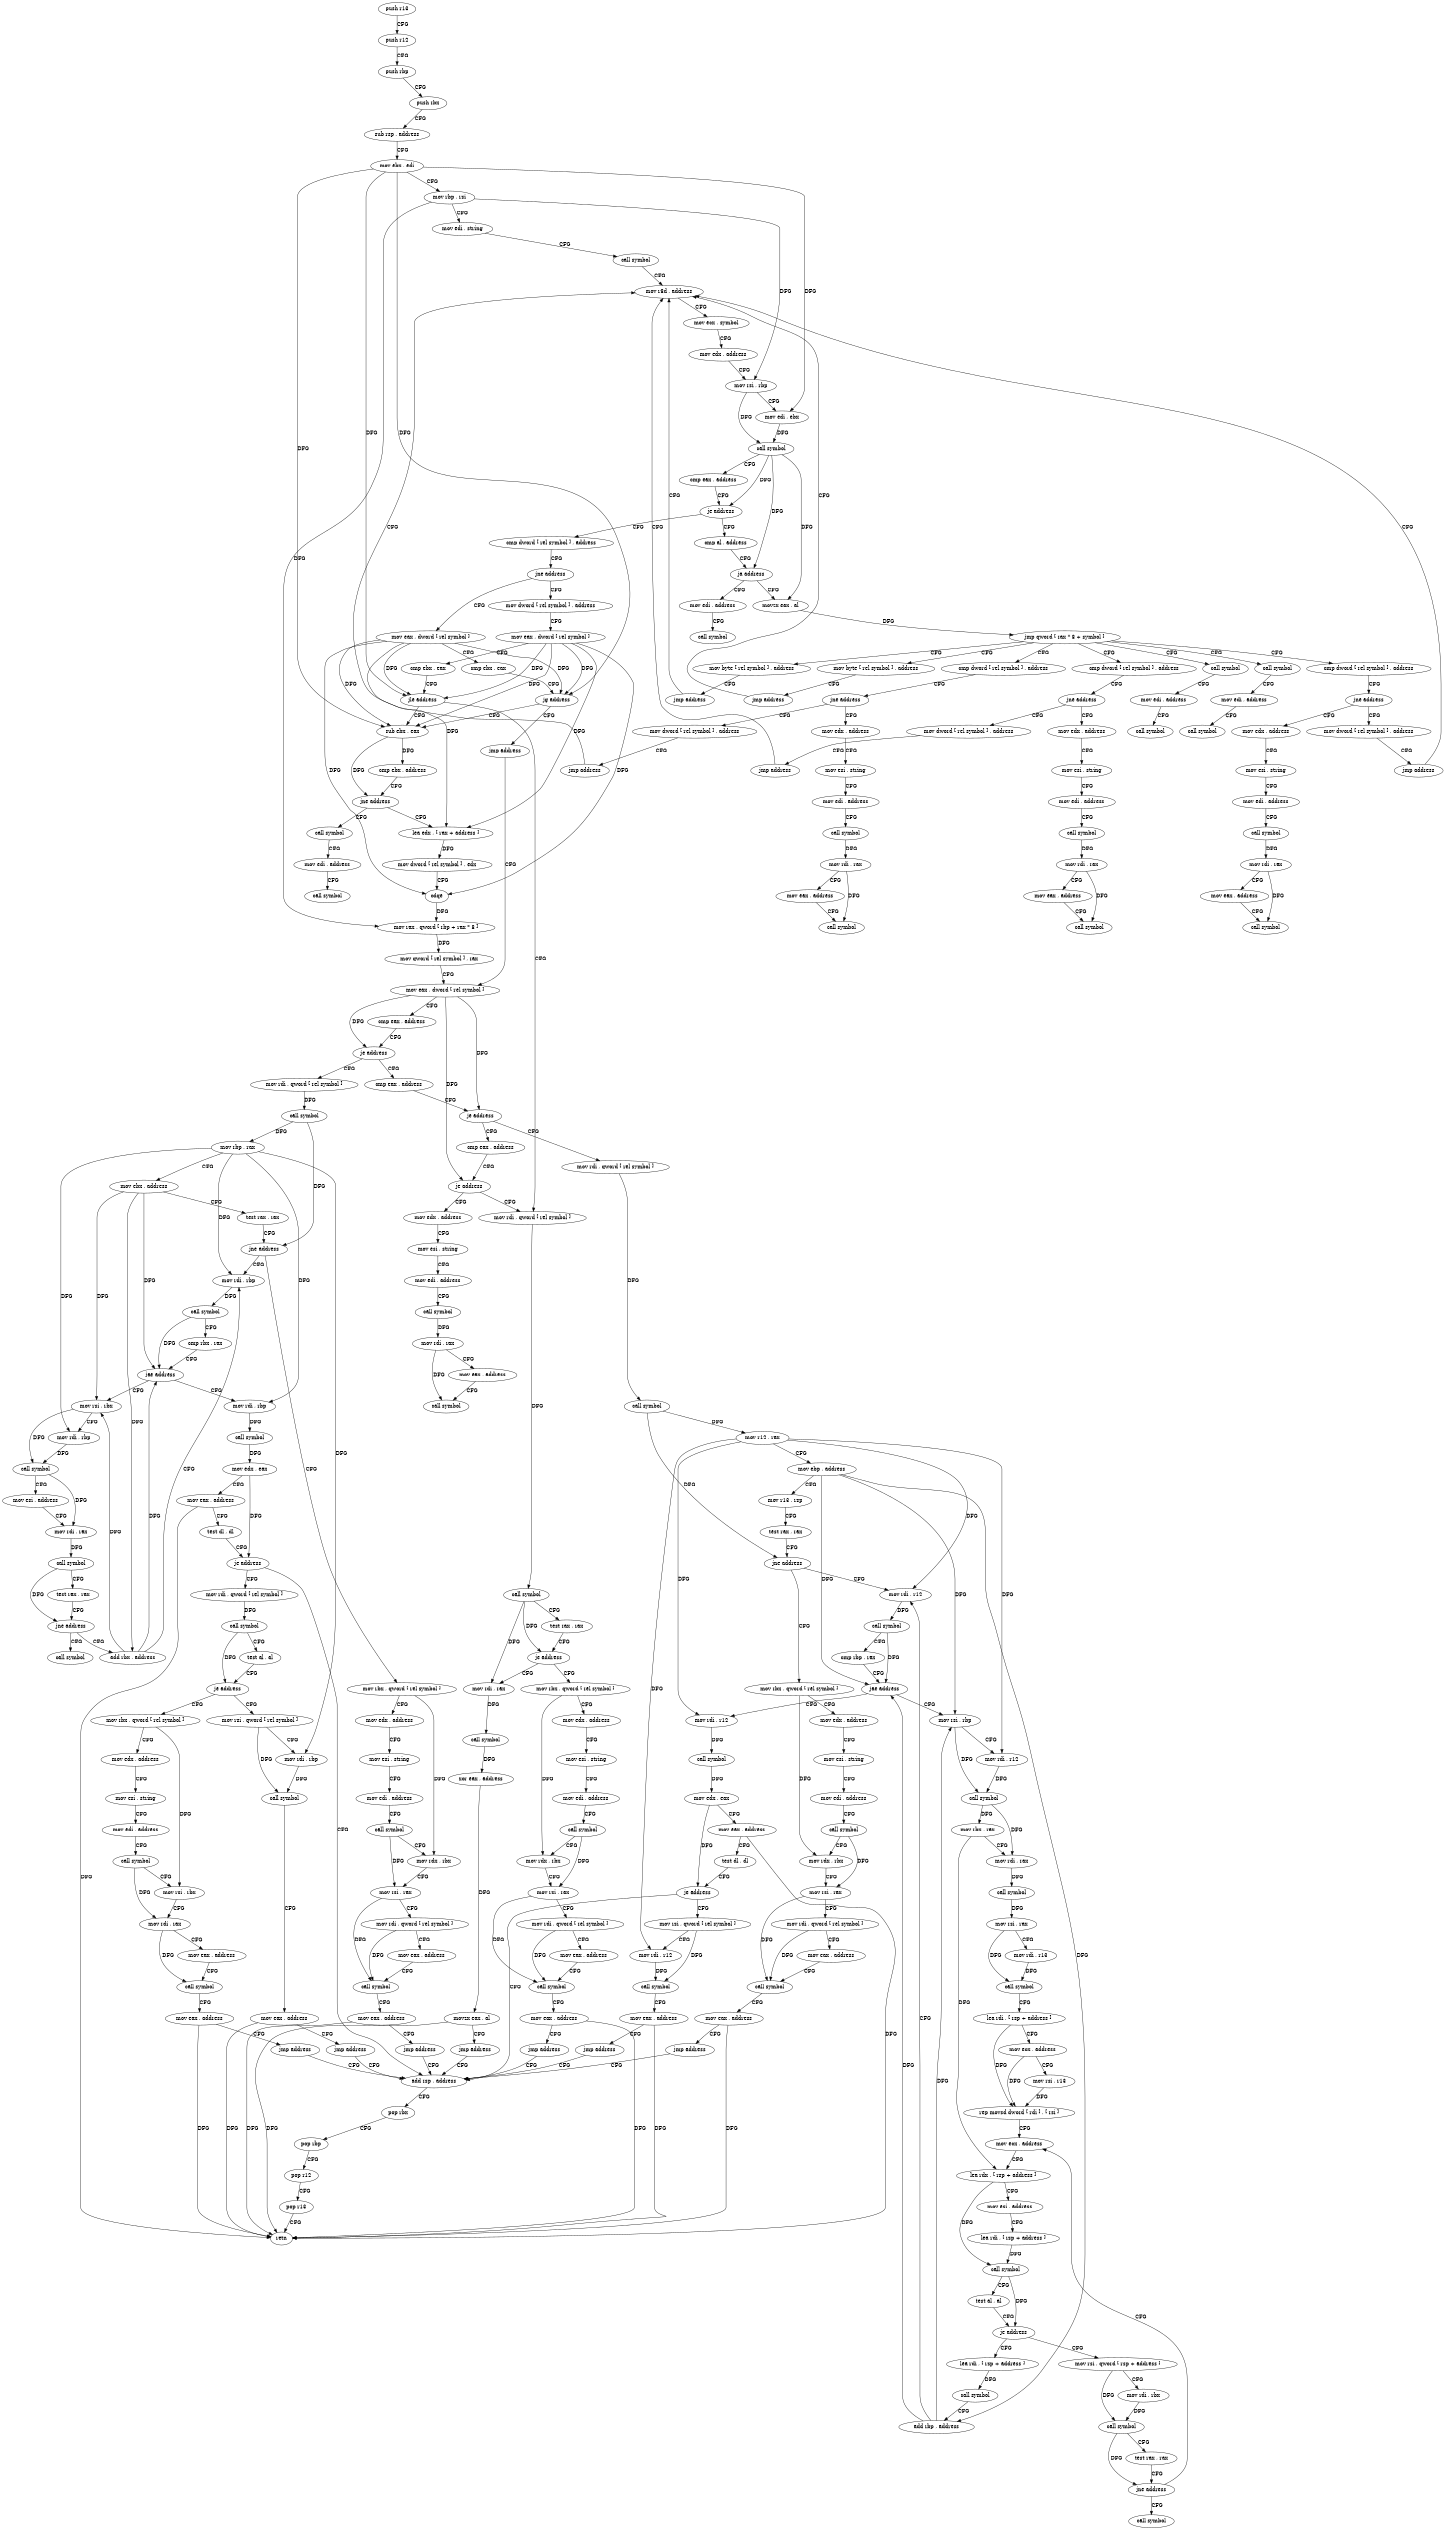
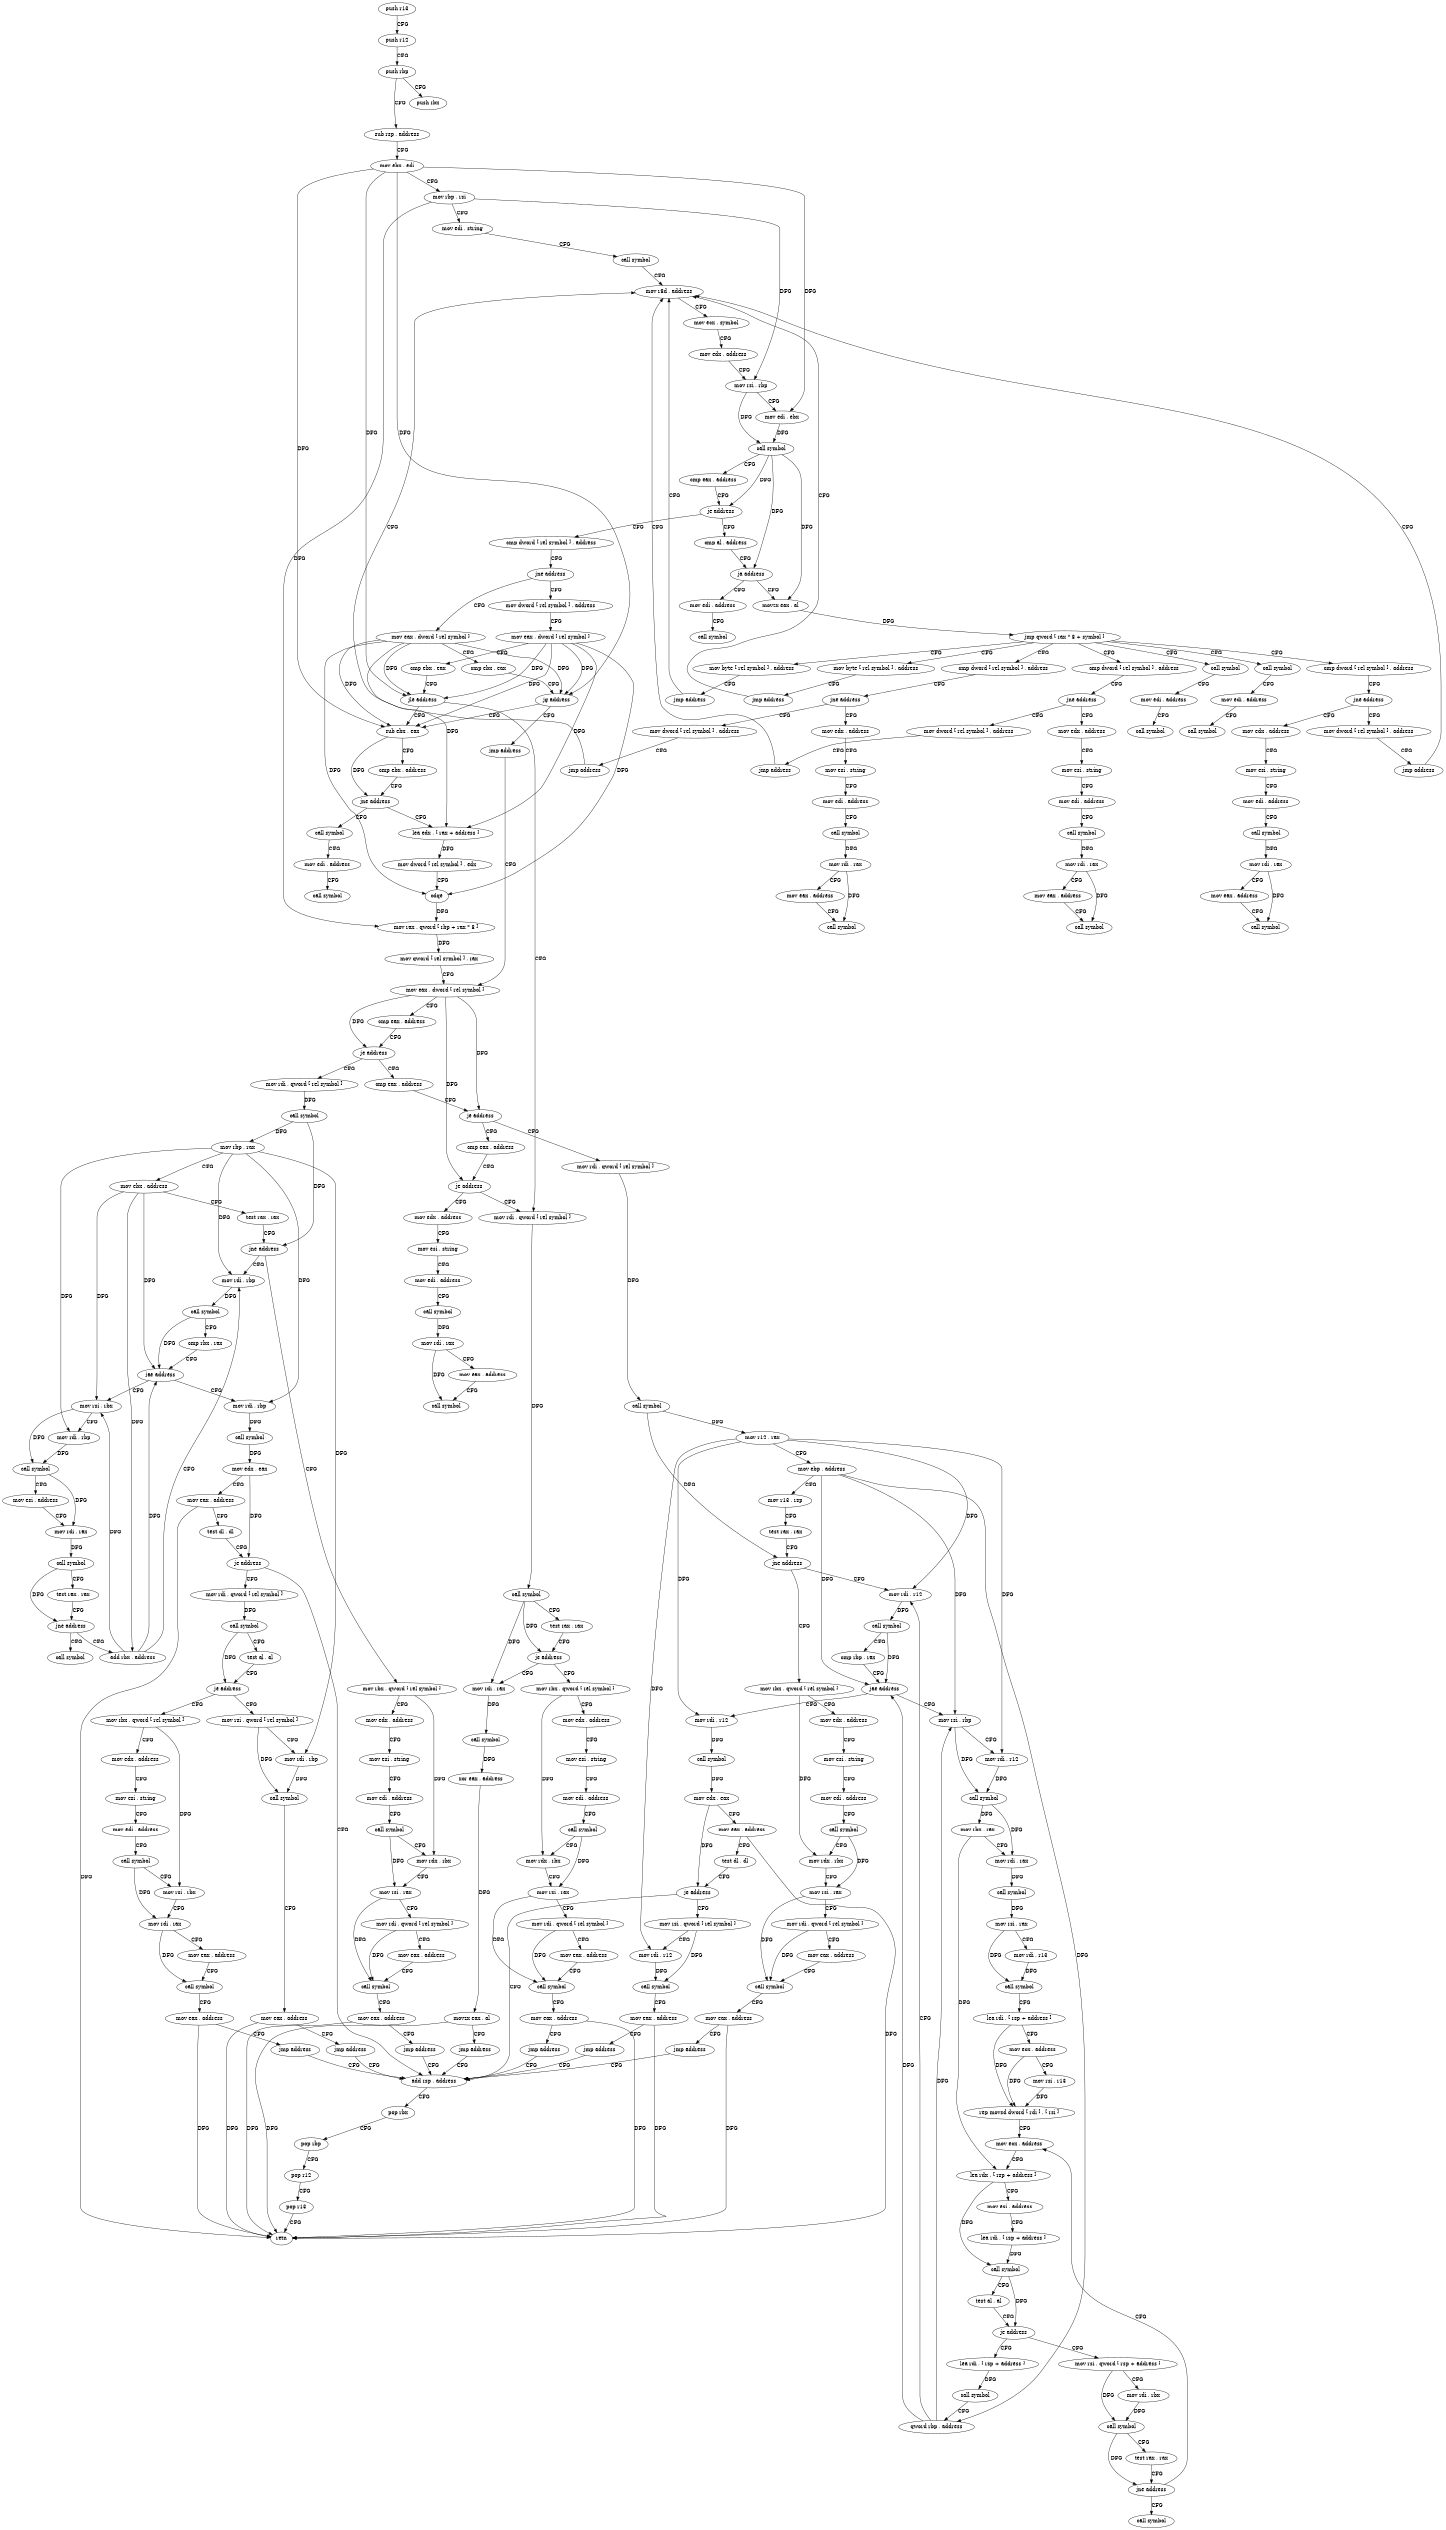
(414, 118) -> (394, 101)
(408, 751) -> (408, 751)
(937, 2427) -> (937, 2427)
